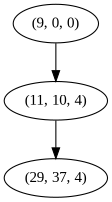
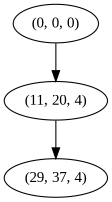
(56, 24) -> (56, 24)
(56, 101) -> (56, 101)
